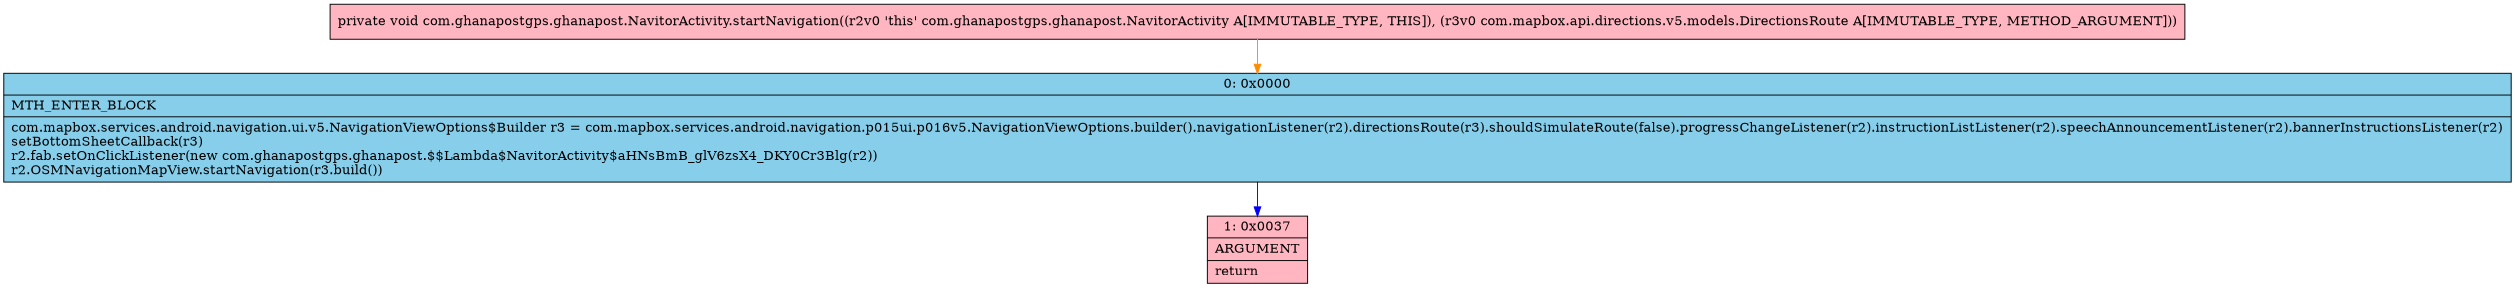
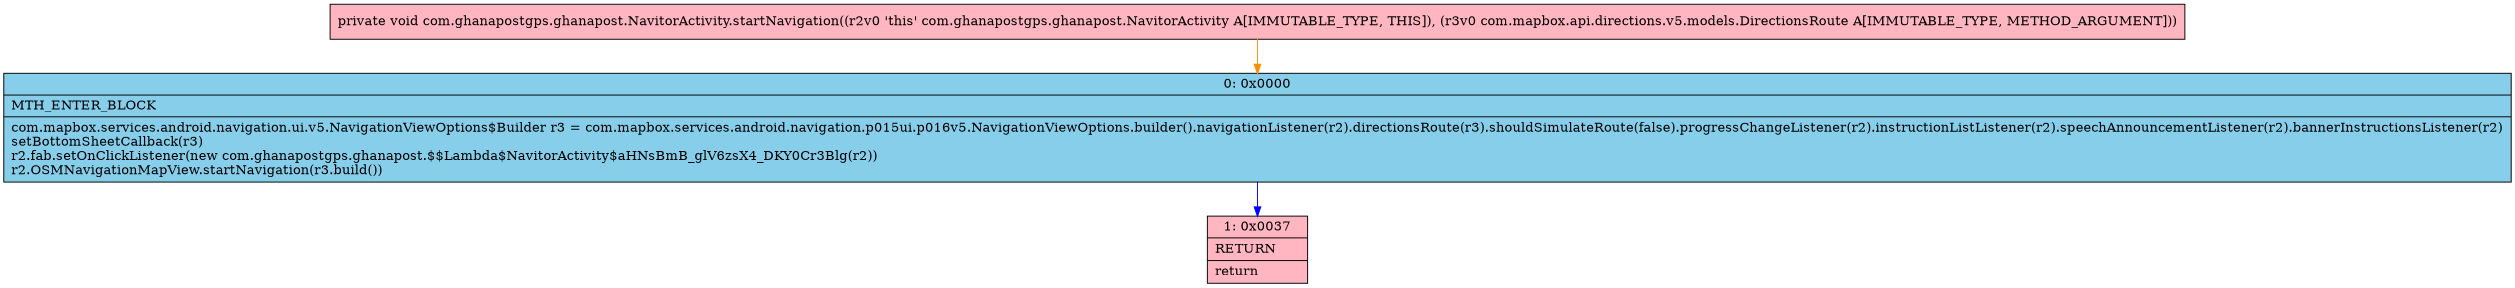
(1257, 249) -> (1246, 249)
